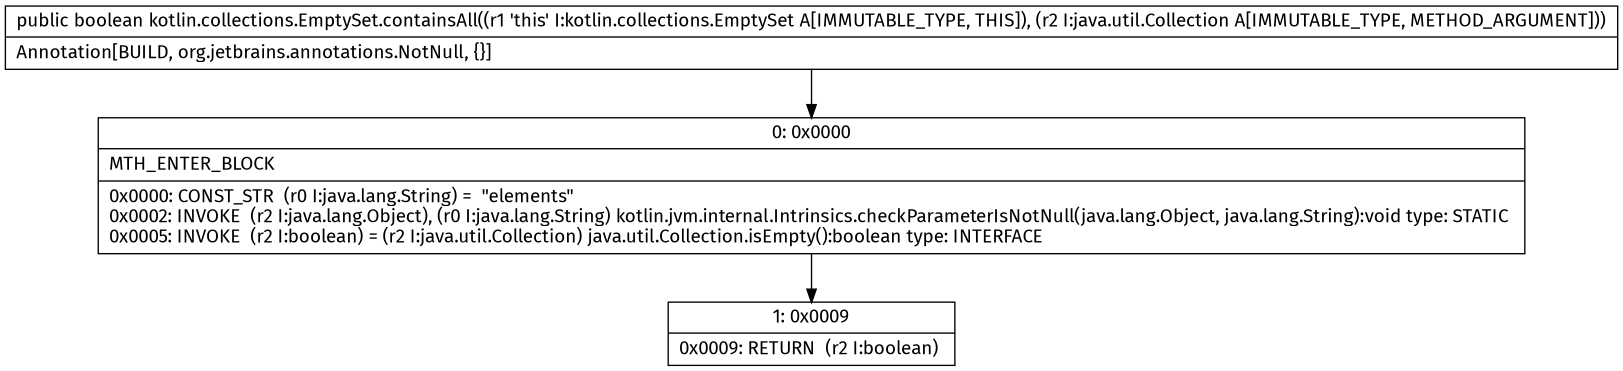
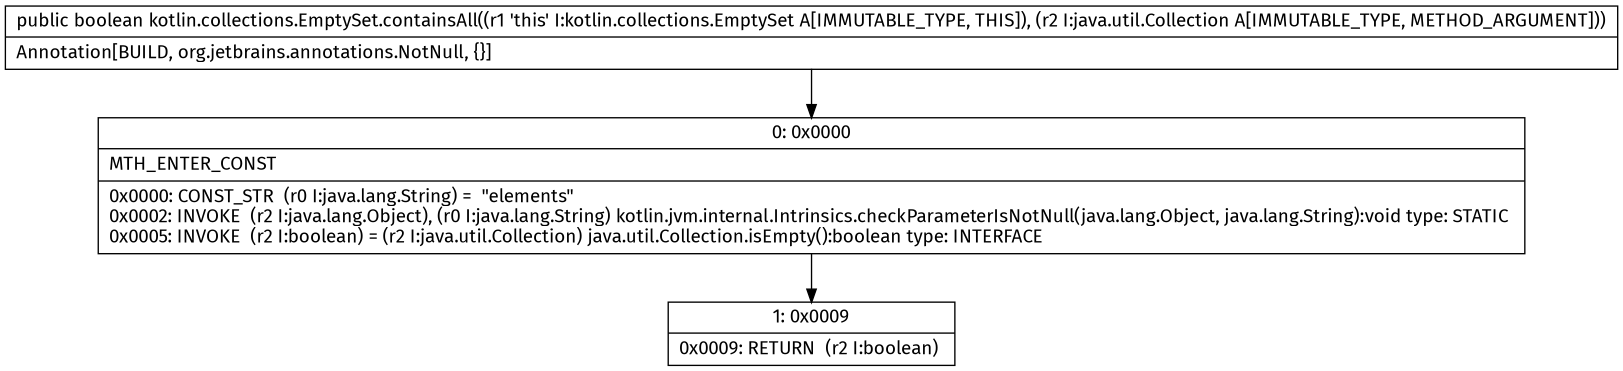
(192, 164) -> (193, 164)
